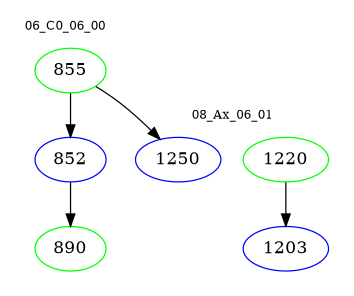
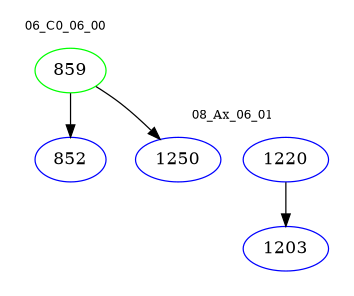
(71, 71) -> (71, 71)
(286, 160) -> (286, 160)
(71, 249) -> none
